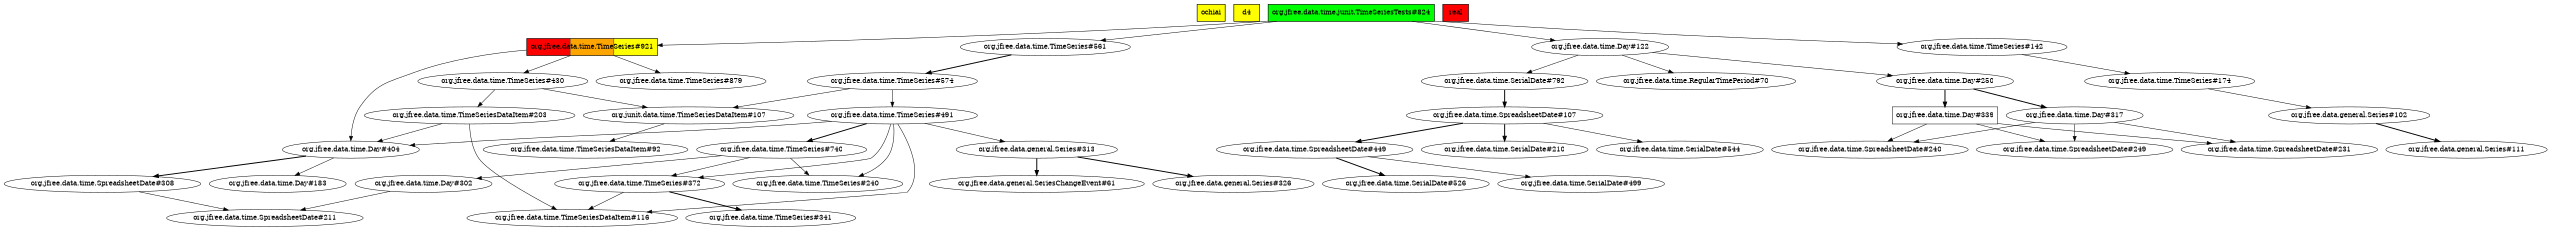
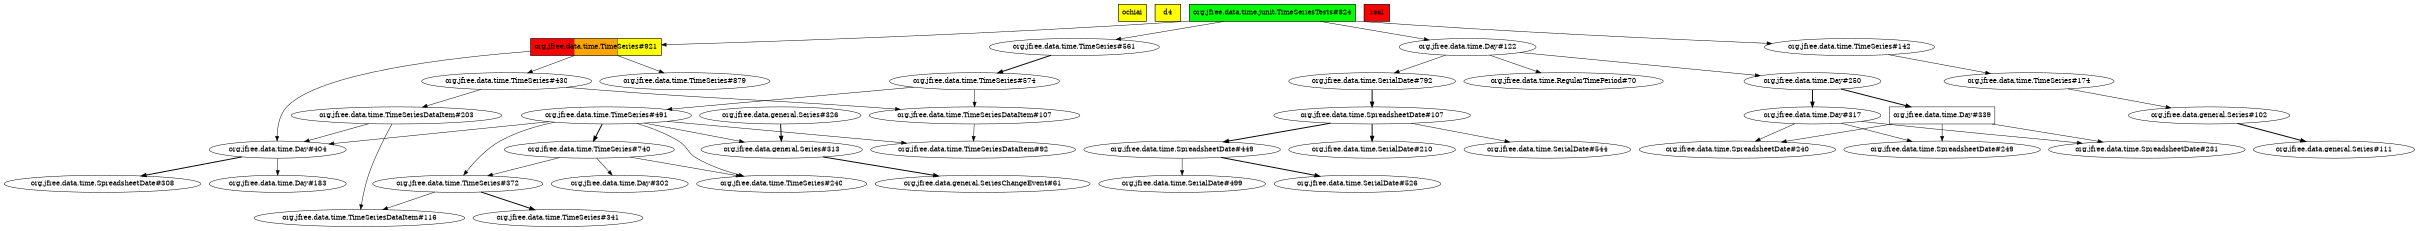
(689, 115) -> (975, 115)
(1133, 166) -> (781, 129)
(816, 199) -> (784, 132)
(265, 218) -> none
